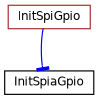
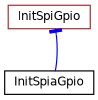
(41, 47) -> (57, 53)
